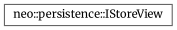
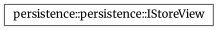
(88, 15) -> (109, 15)
